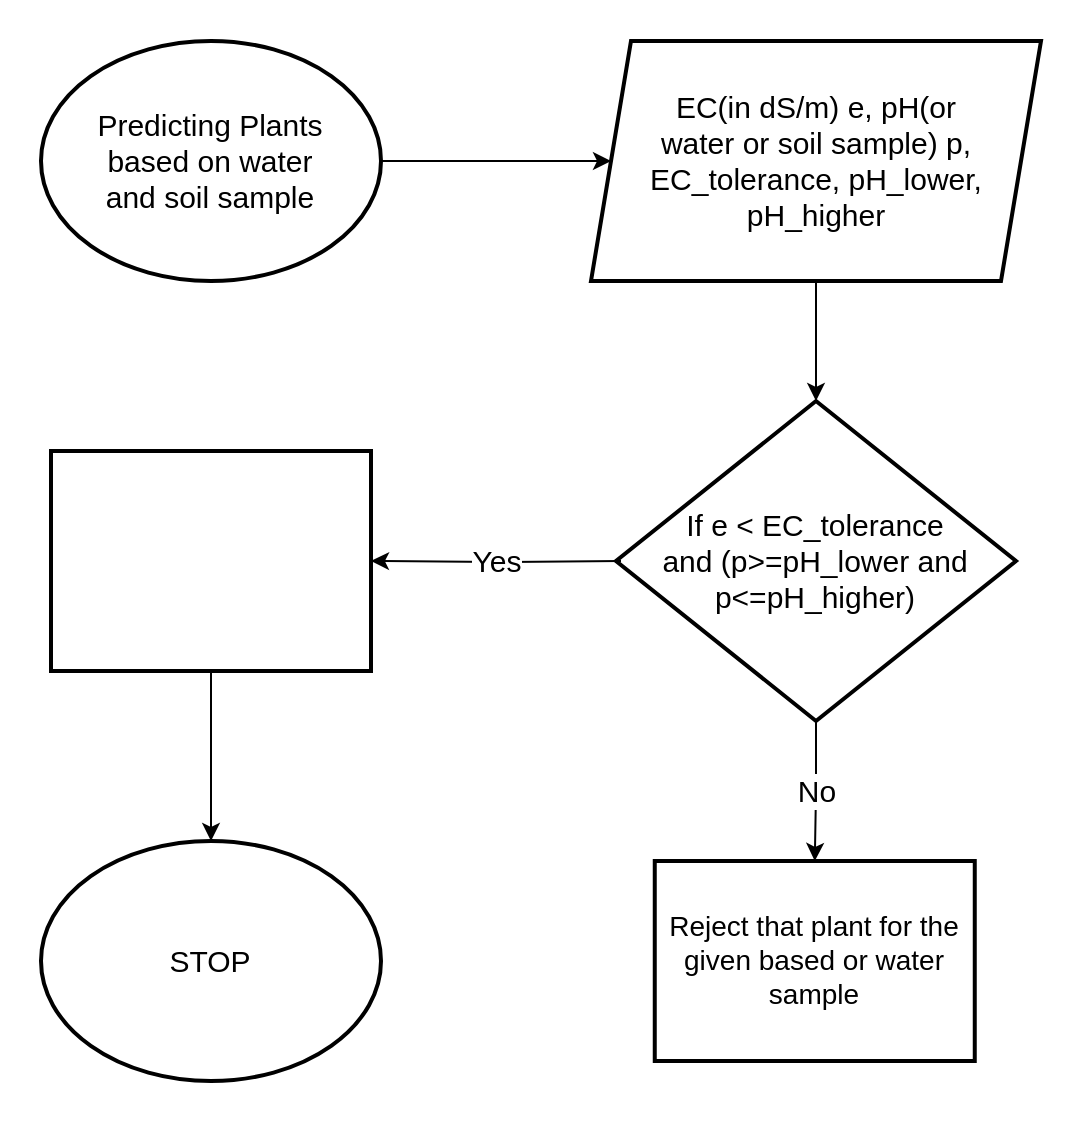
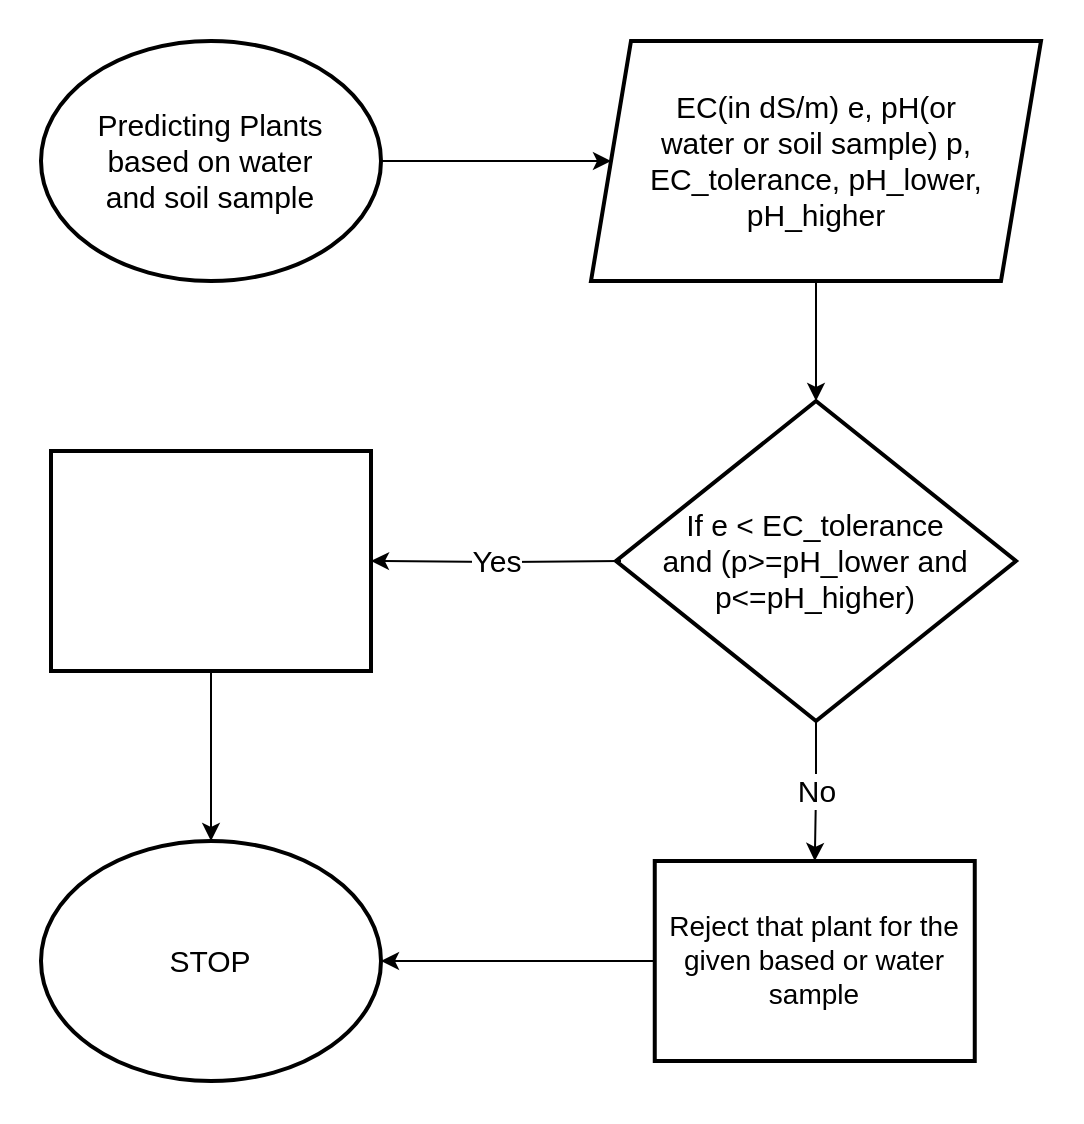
none -> (524, 961)
